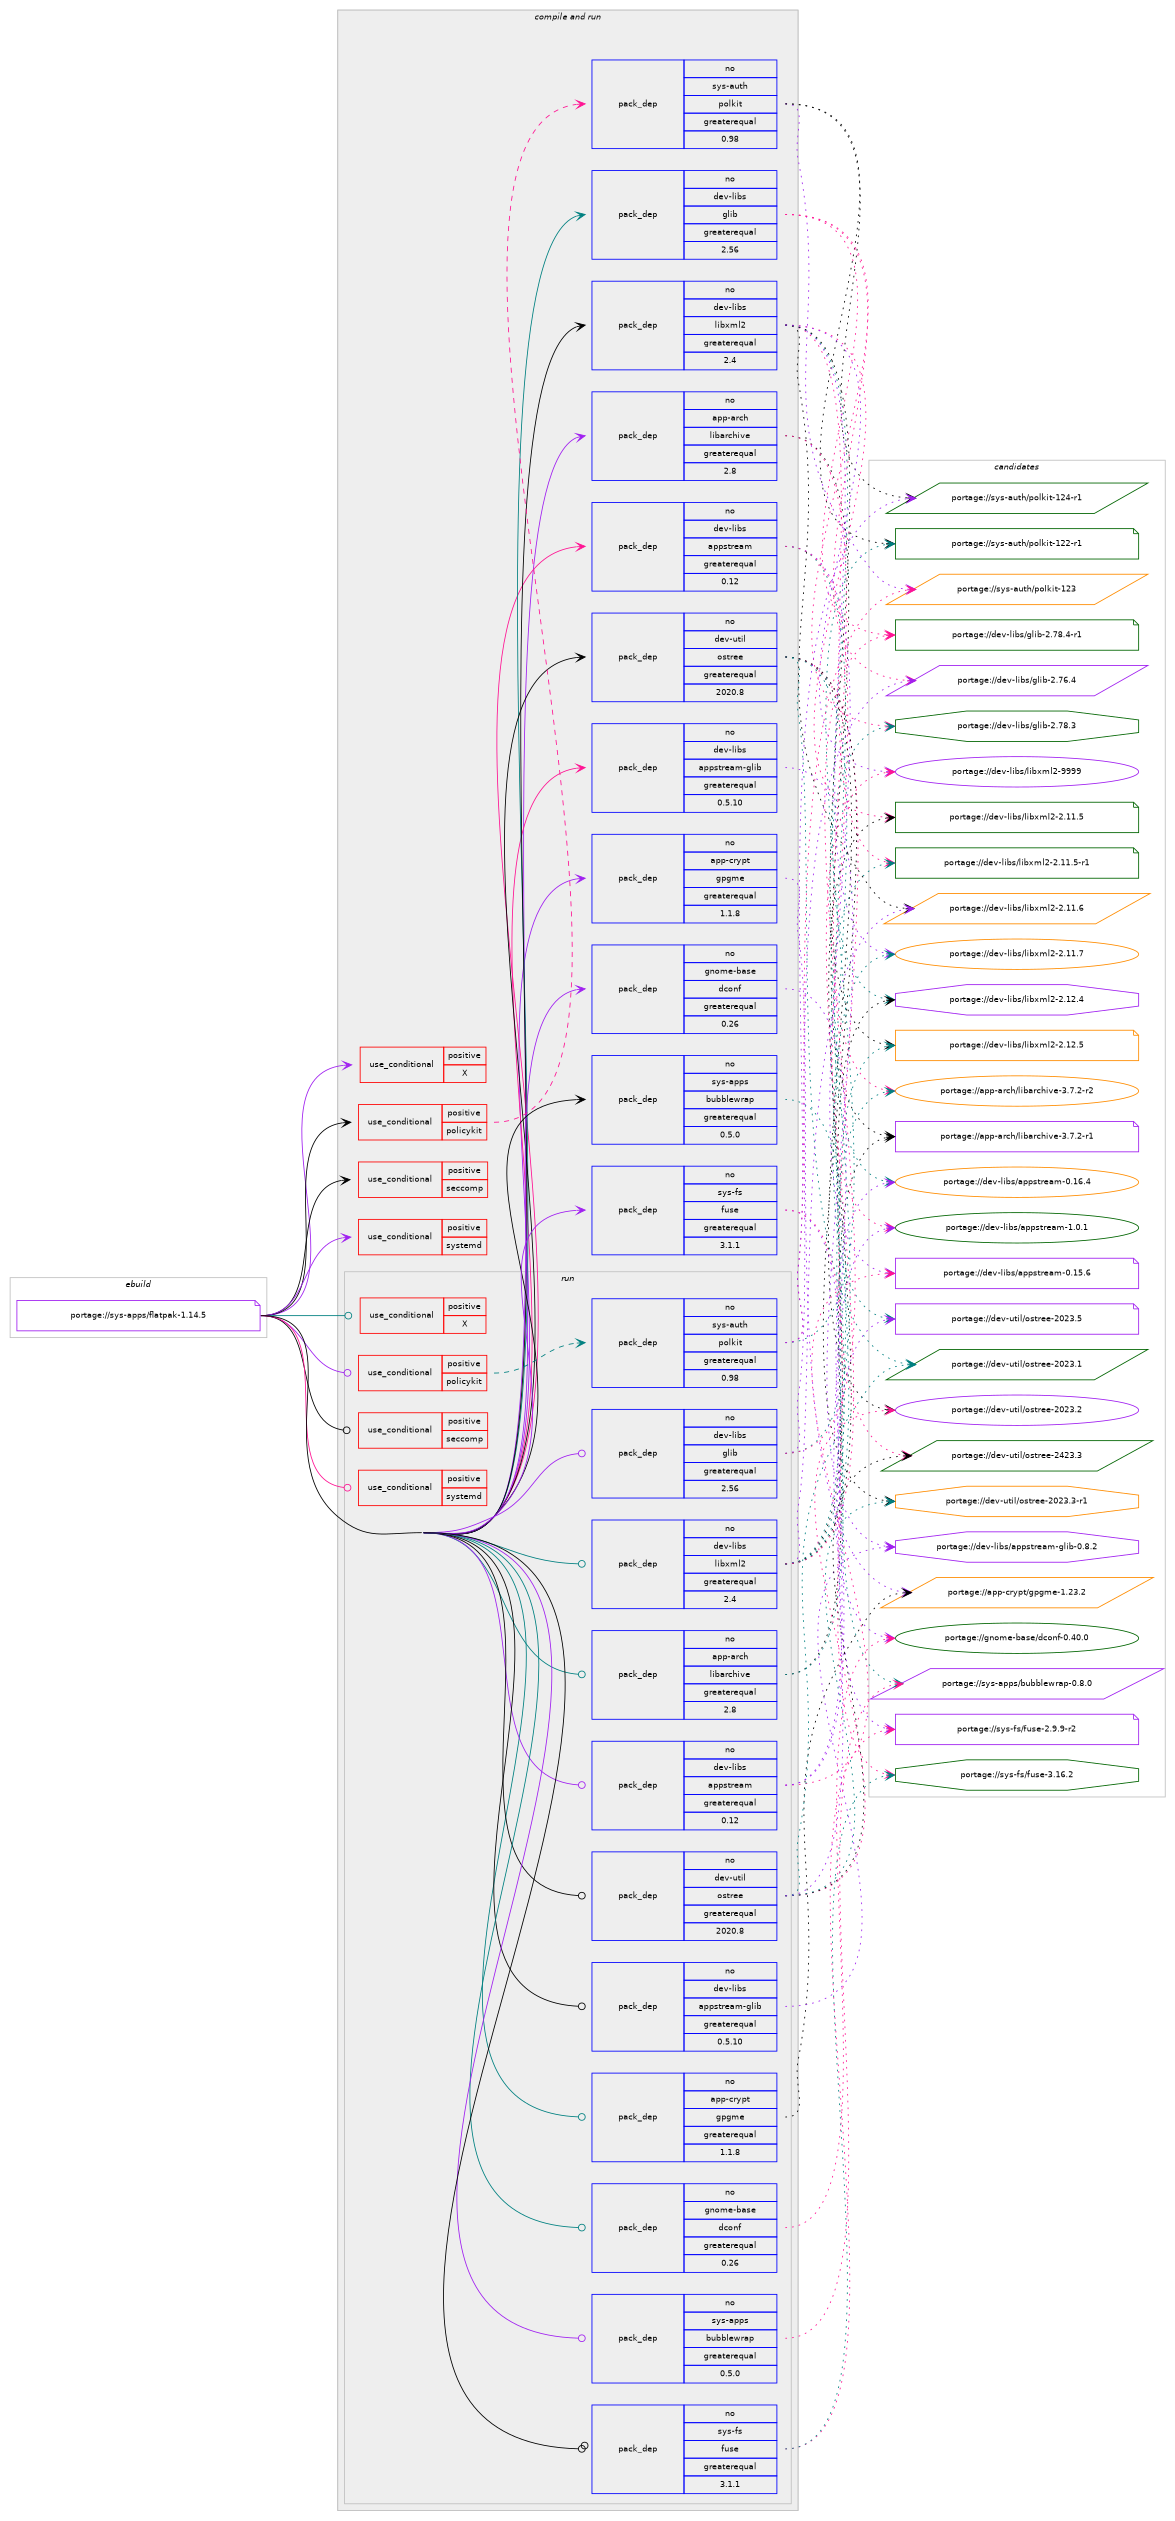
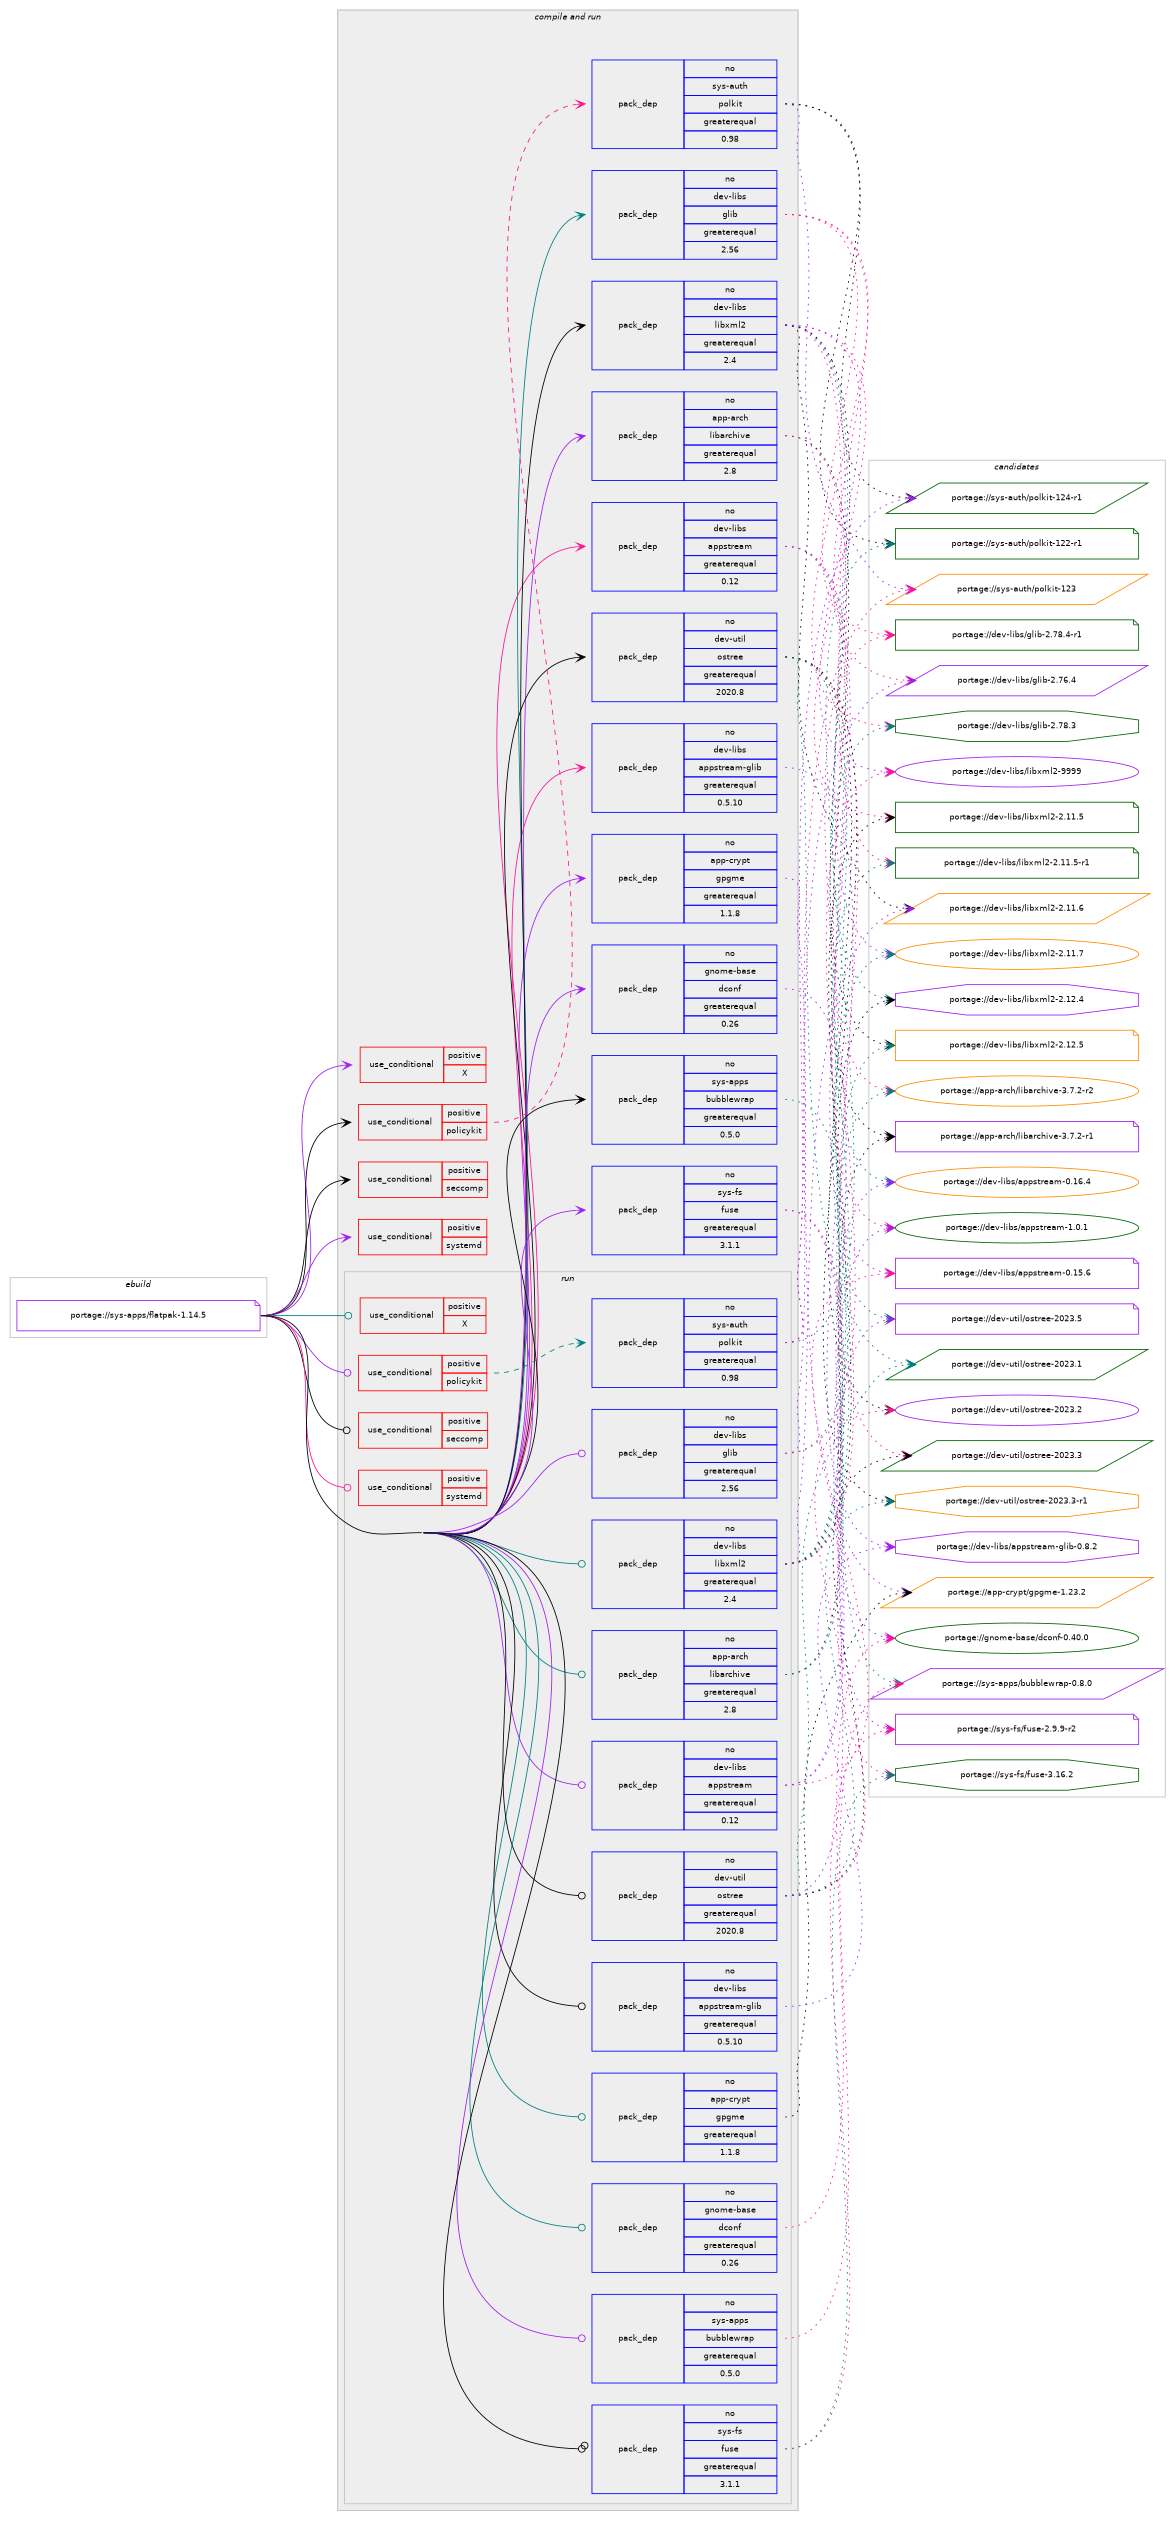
(1017, 1456) -> (1017, 1456)
